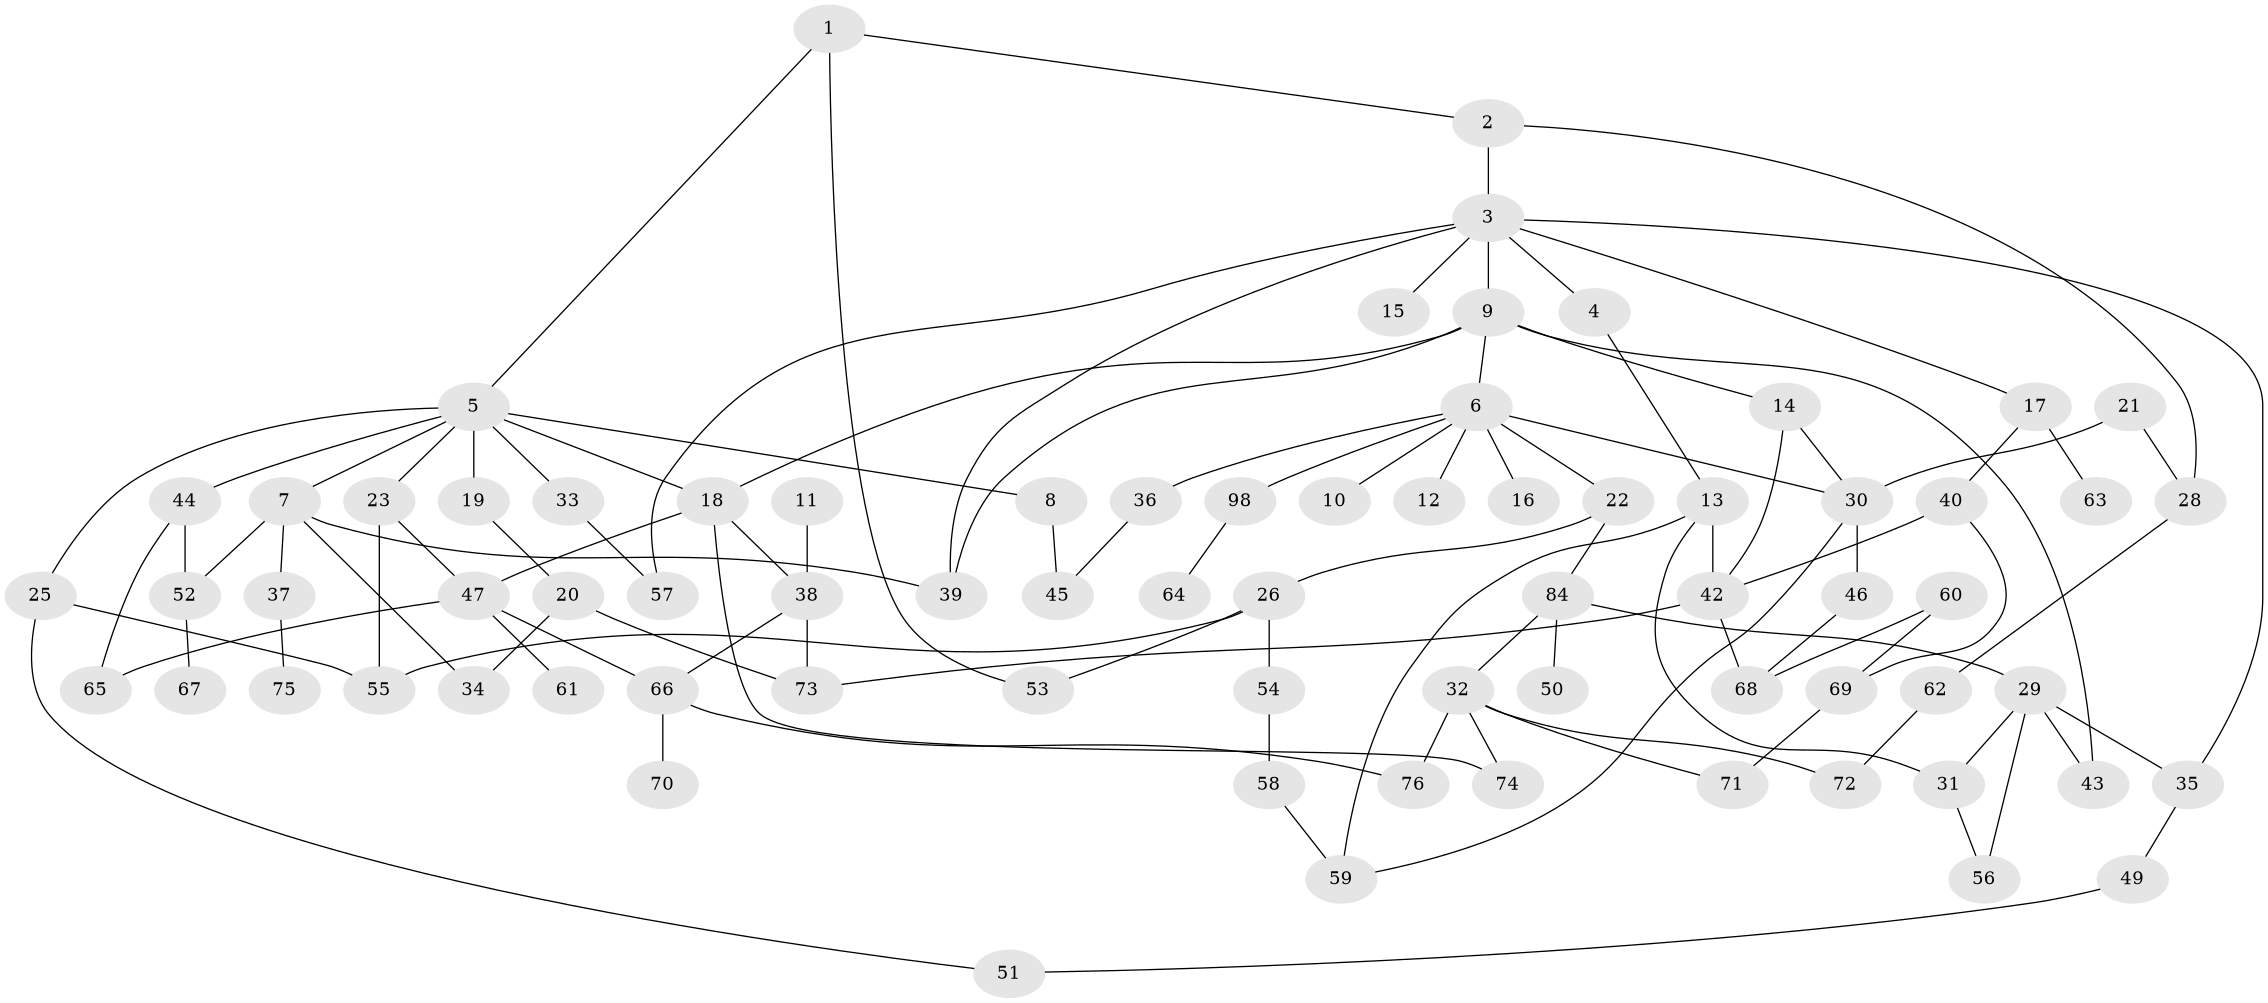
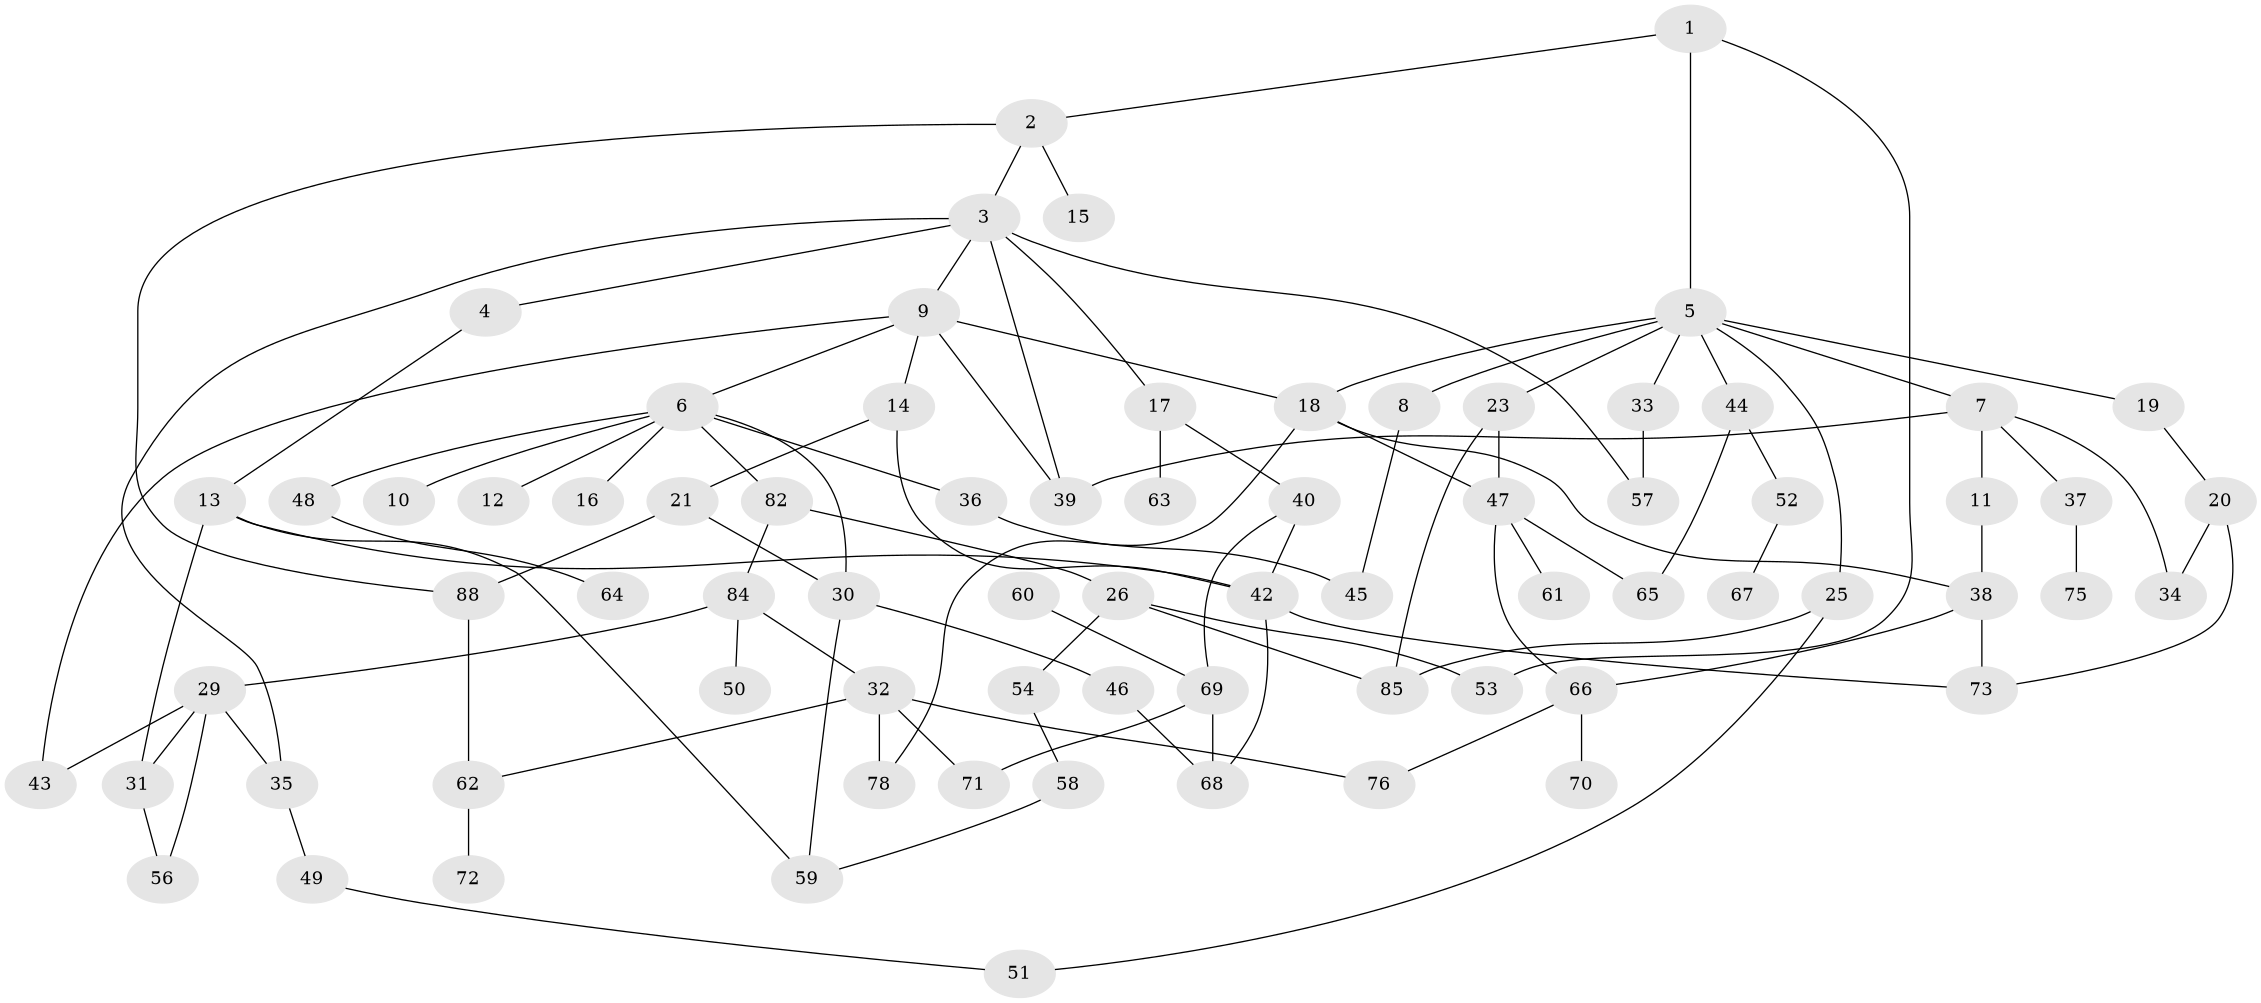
(1441, 265) -> (1055, 171)
(1821, 454) -> (785, 454)
(1240, 501) -> (304, 501)
(1618, 501) -> (777, 501)
(2191, 501) -> (469, 596)
(235, 549) -> (1982, 454)
(1838, 648) -> (1213, 738)
(379, 690) -> (1393, 690)
(1650, 741) -> (666, 740)
(1508, 785) -> (879, 785)
